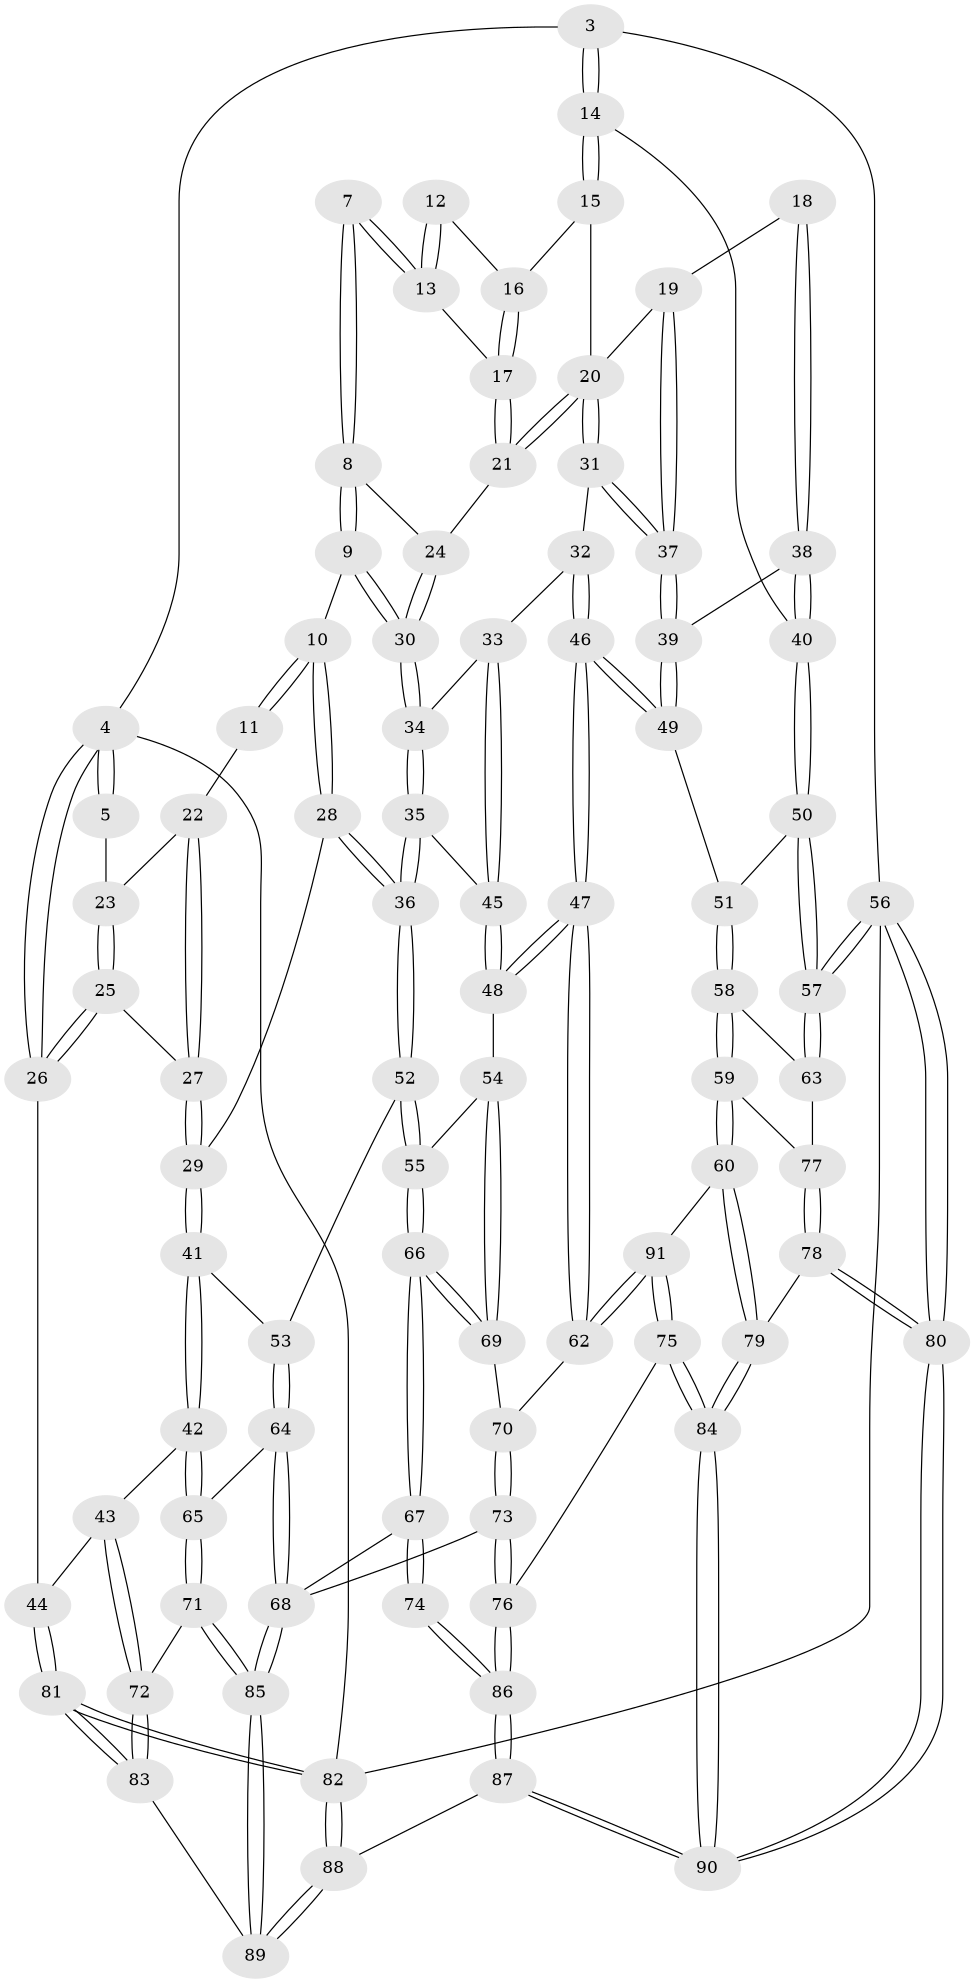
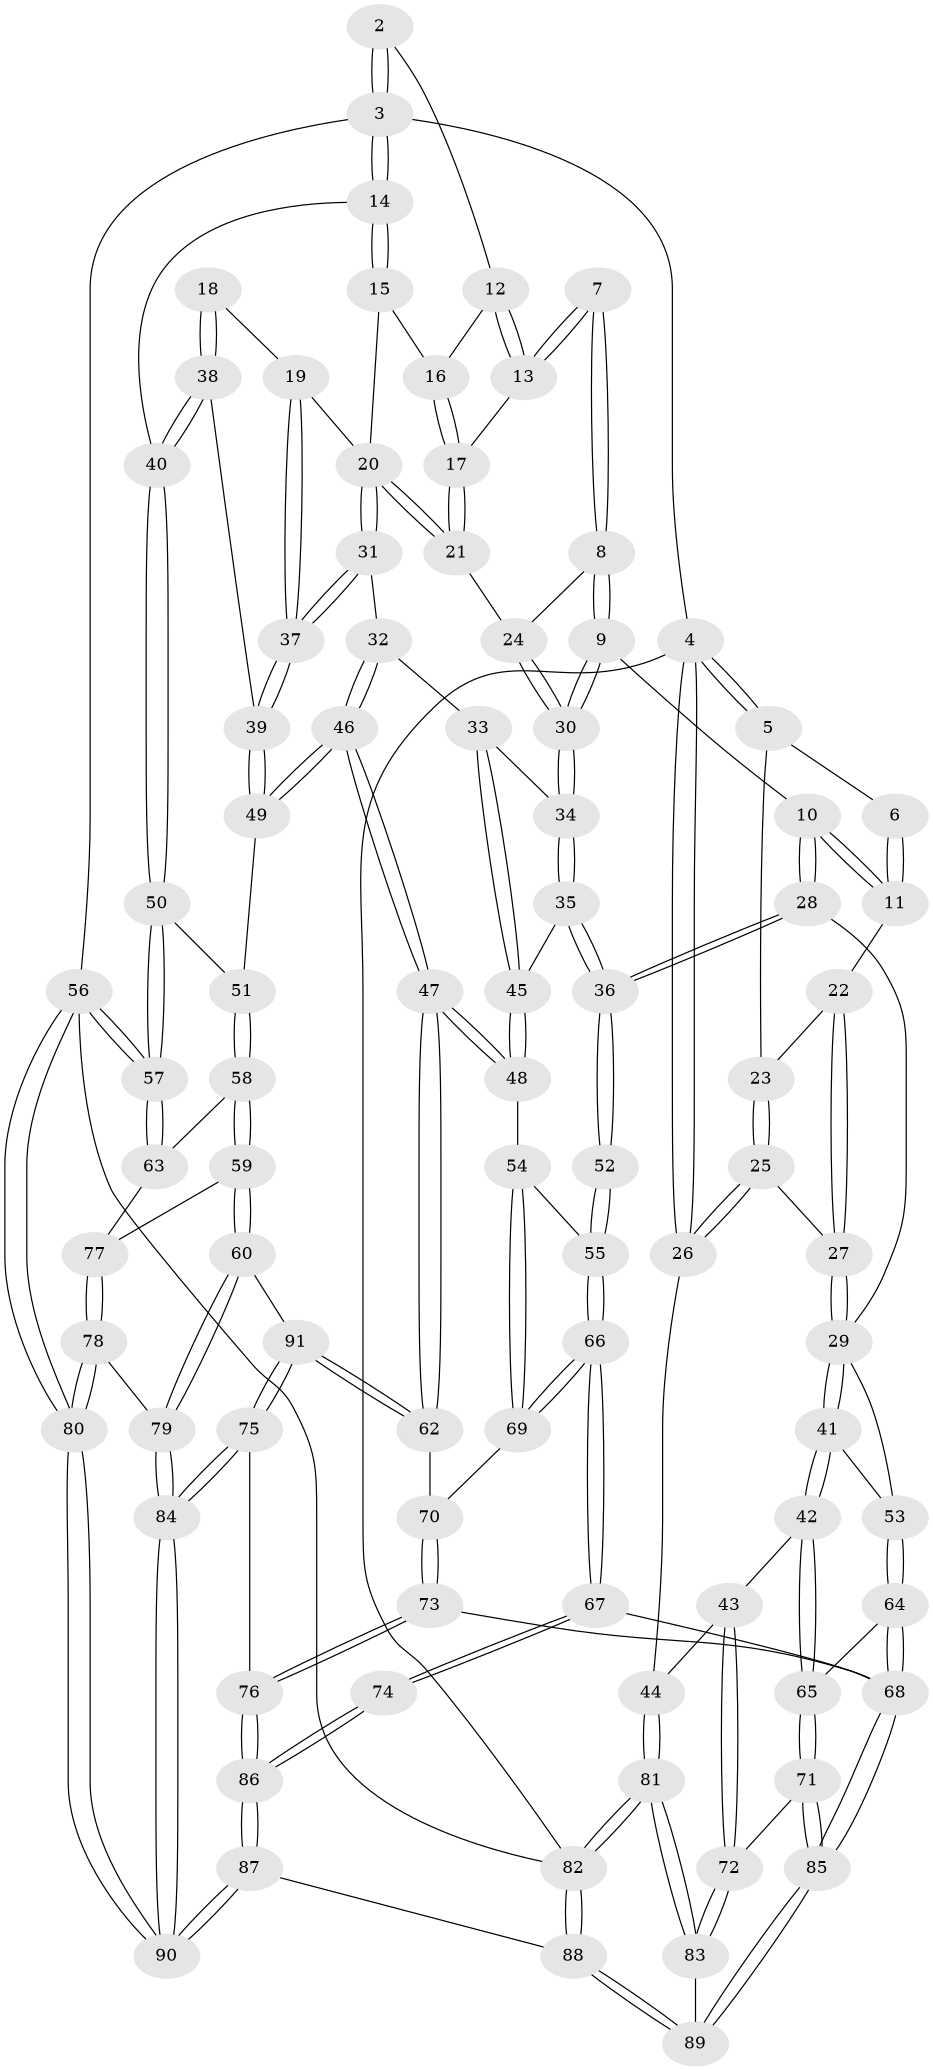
none -> (380, 27)
none -> (895, 816)
(341, 1210) -> (878, 1427)
